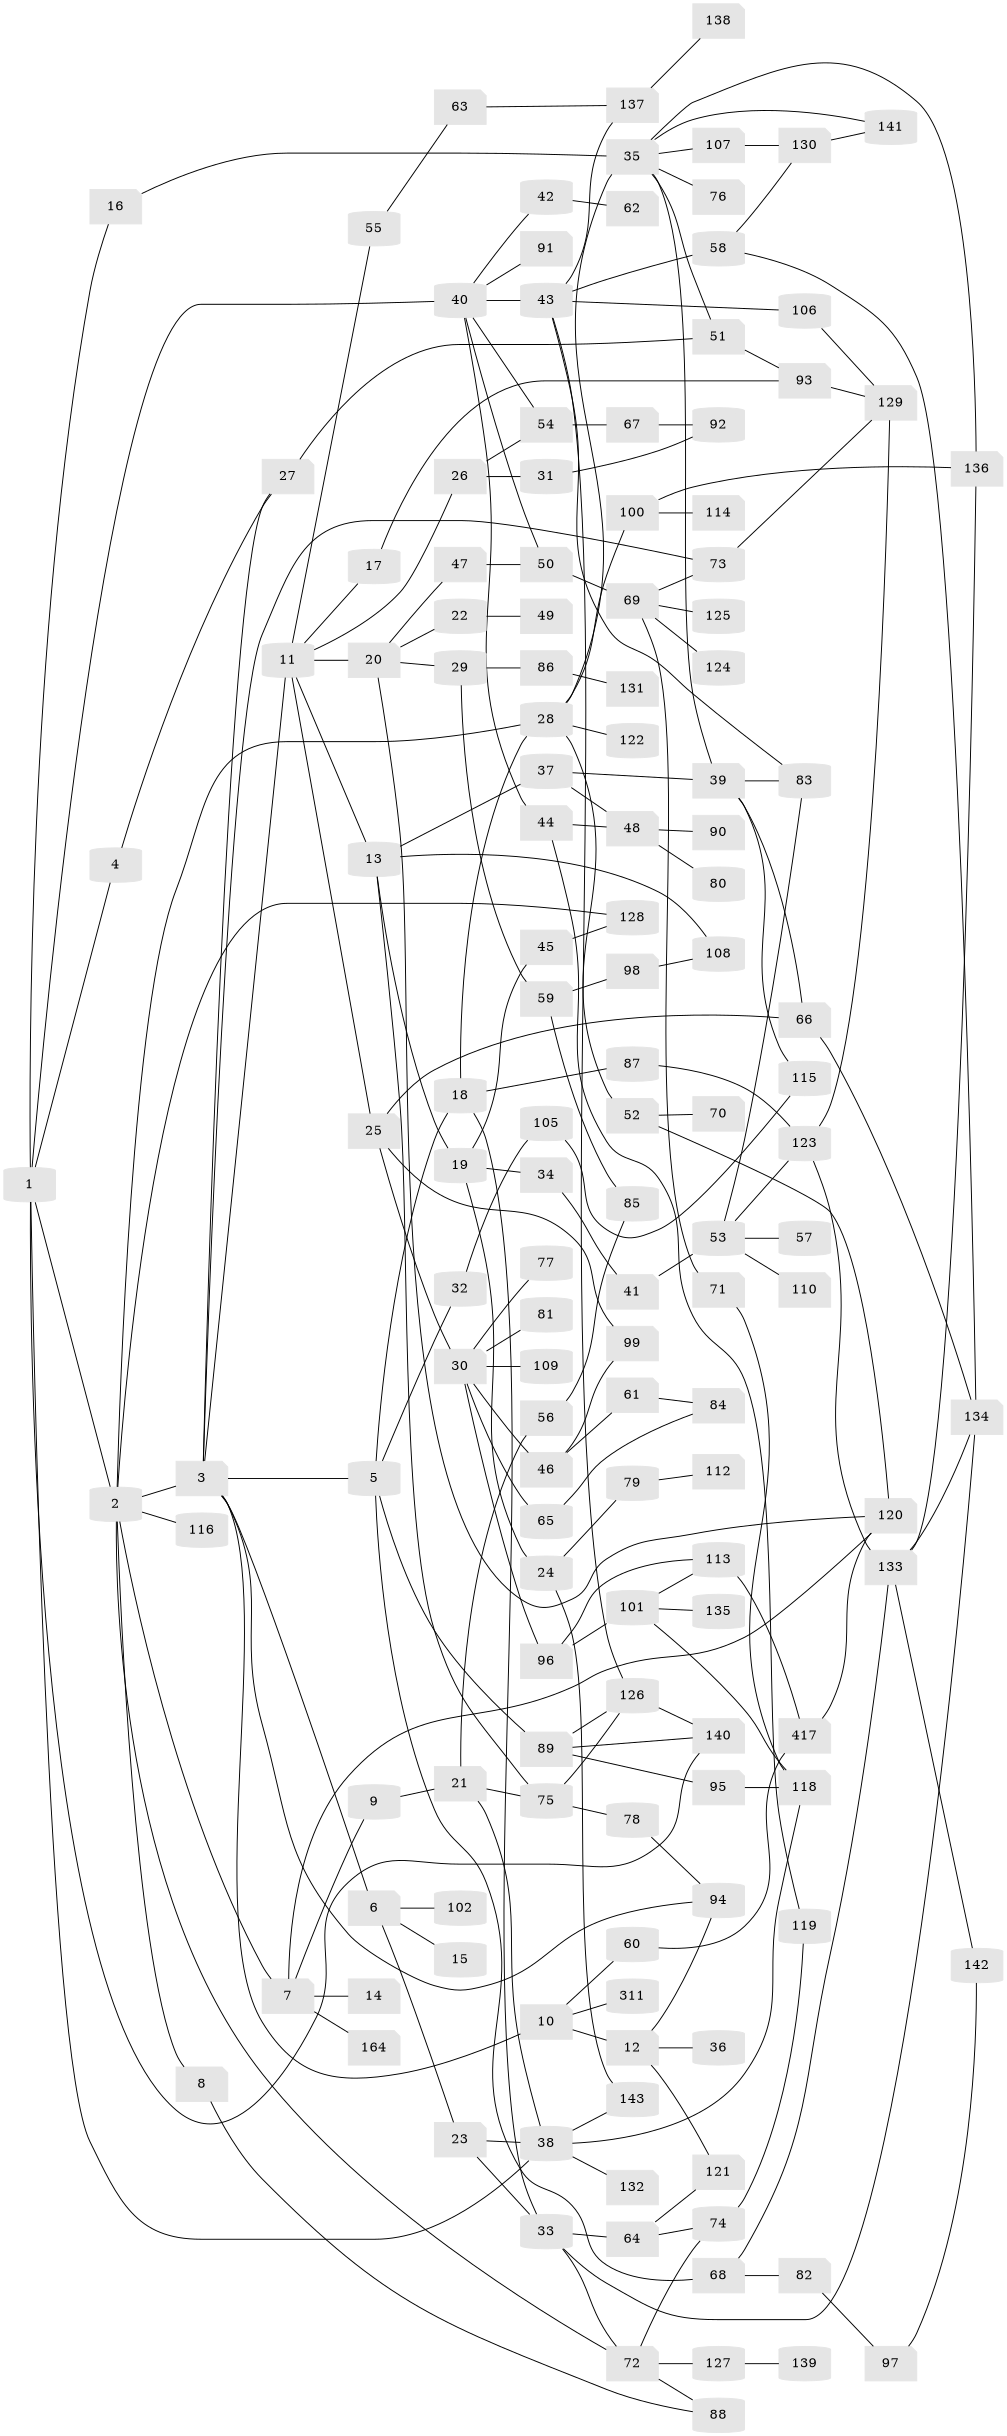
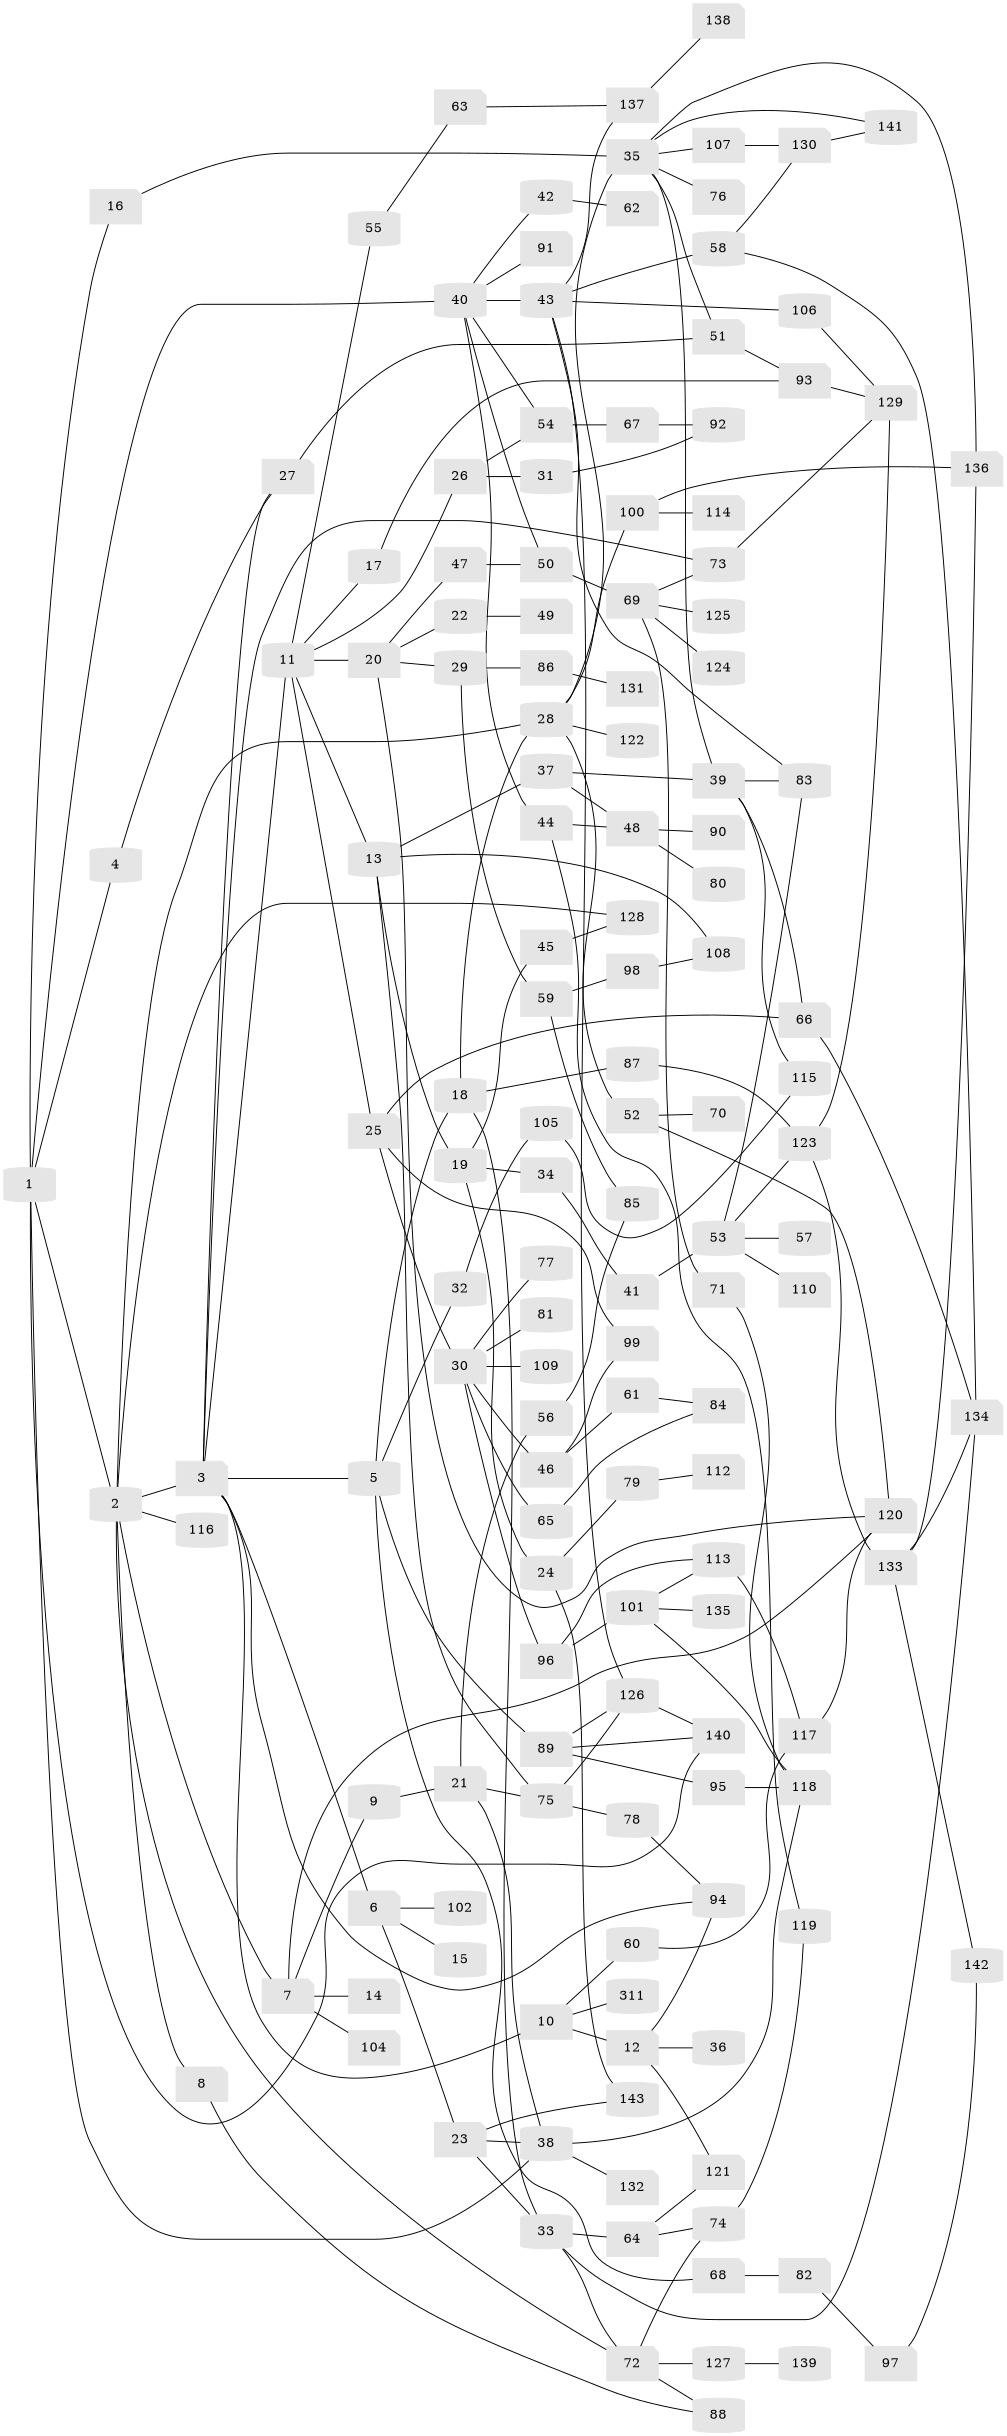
(805, 1736) -> (805, 1736)
(836, 1928) -> none
(374, 2048) -> (374, 2048)
(590, 2121) -> (546, 2112)
